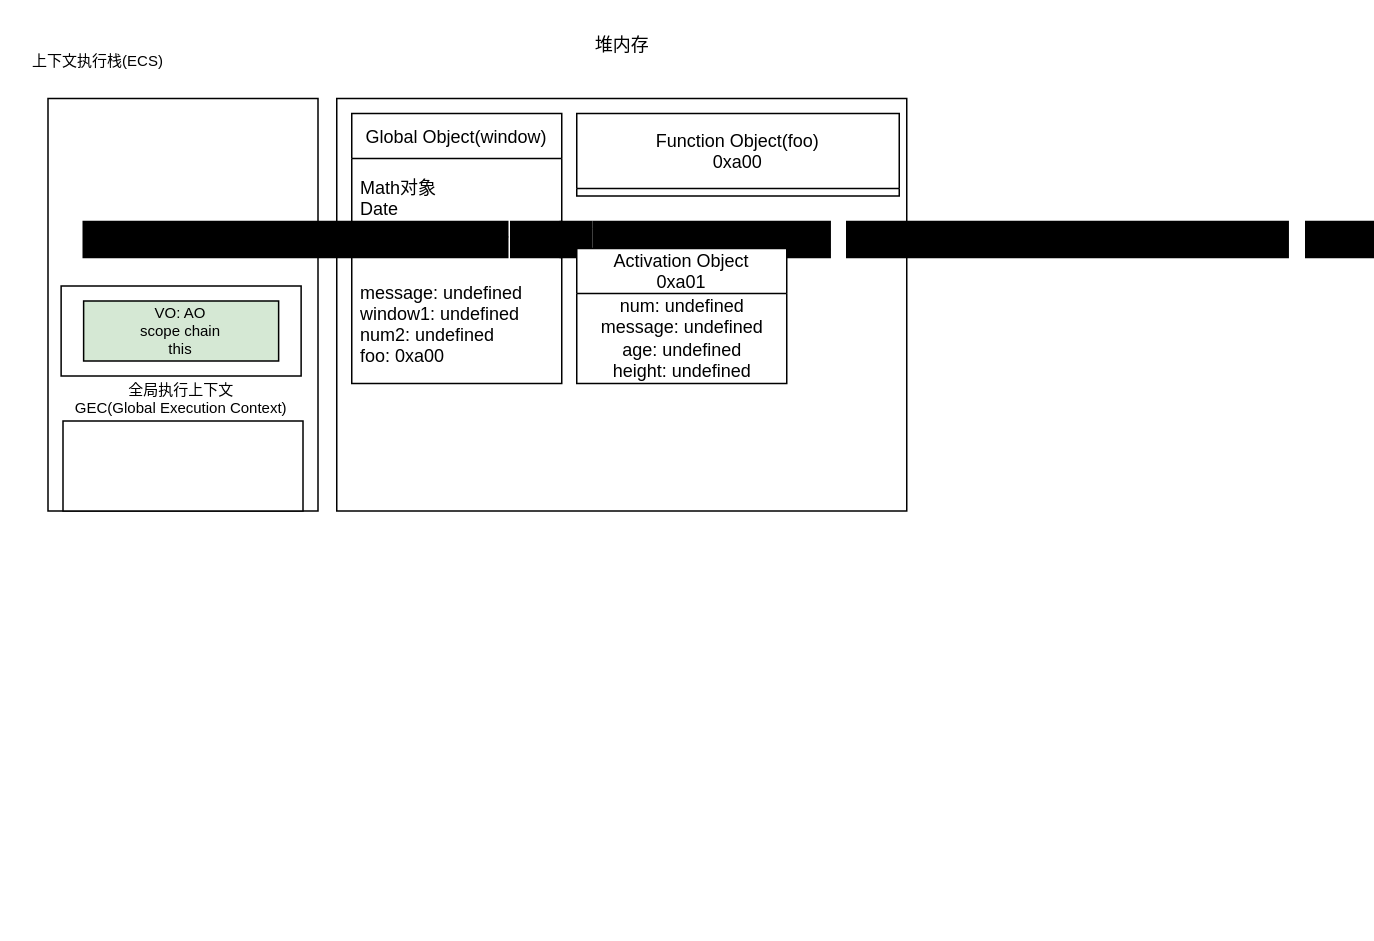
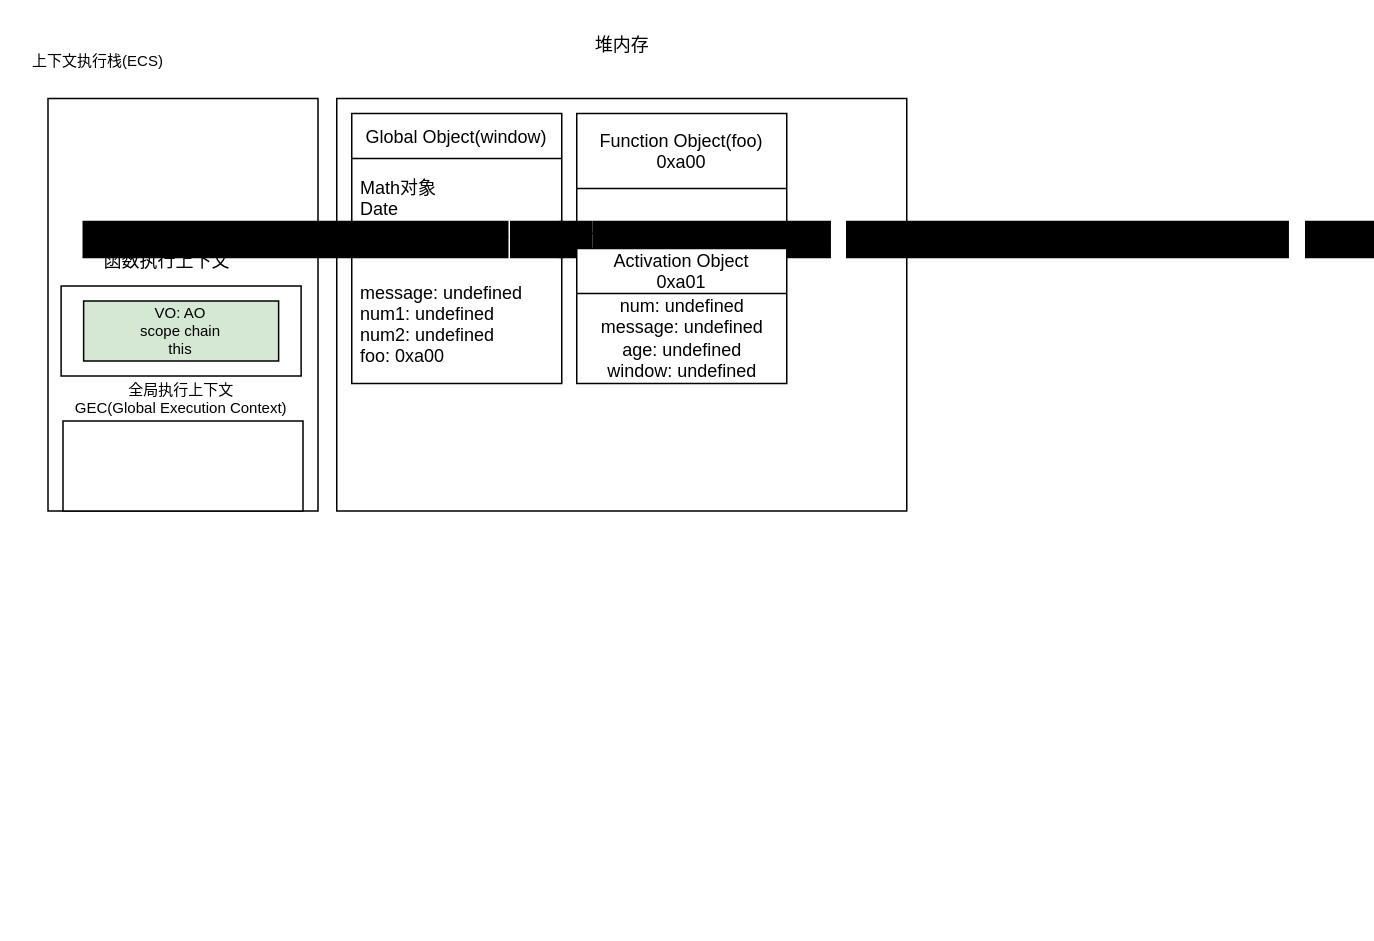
(738, 155) -> (682, 173)
(398, 188) -> (398, 188)
(183, 241) -> (183, 263)
(683, 338) -> (683, 338)
